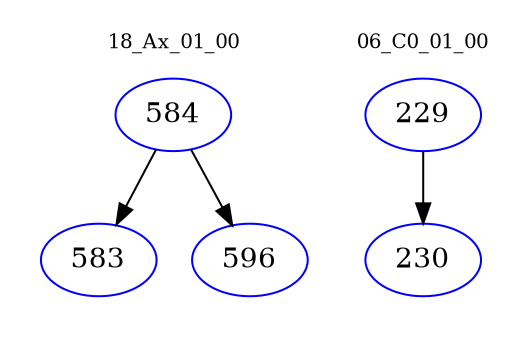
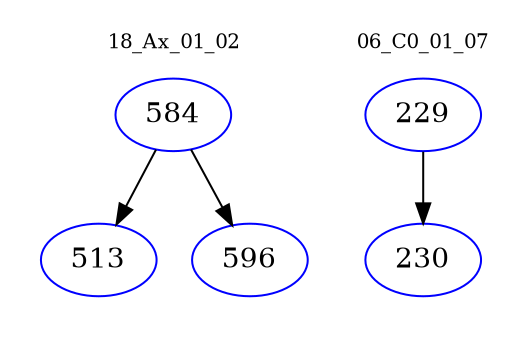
(174, 43) -> (174, 43)
(423, 43) -> (423, 43)
(99, 260) -> (99, 260)
